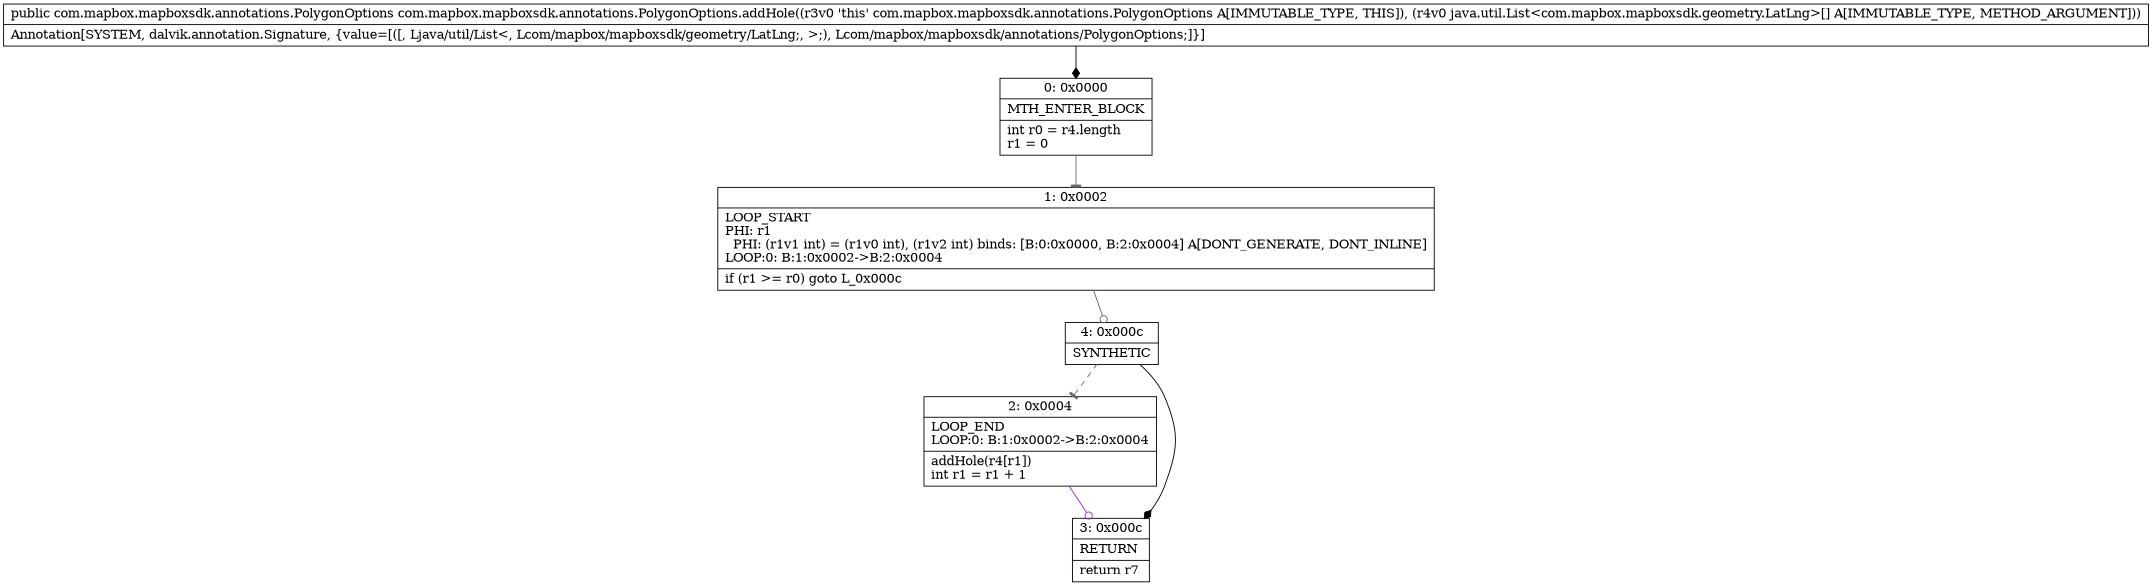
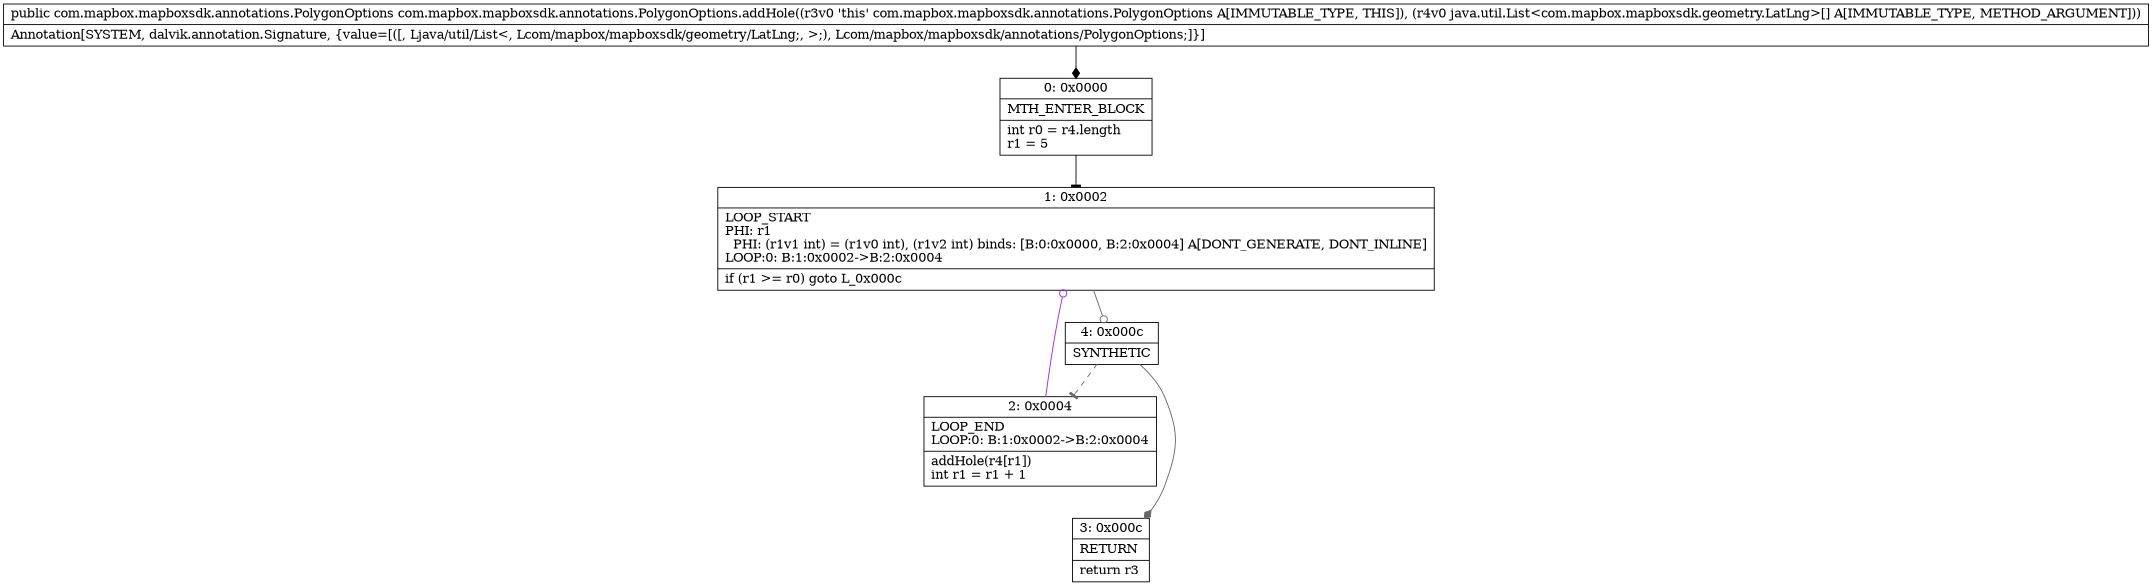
(1028, 144) -> (1028, 144)
(1076, 169) -> (1076, 169)
(1175, 435) -> (1175, 435)
(1078, 499) -> (1053, 347)
(1110, 571) -> (1110, 571)
